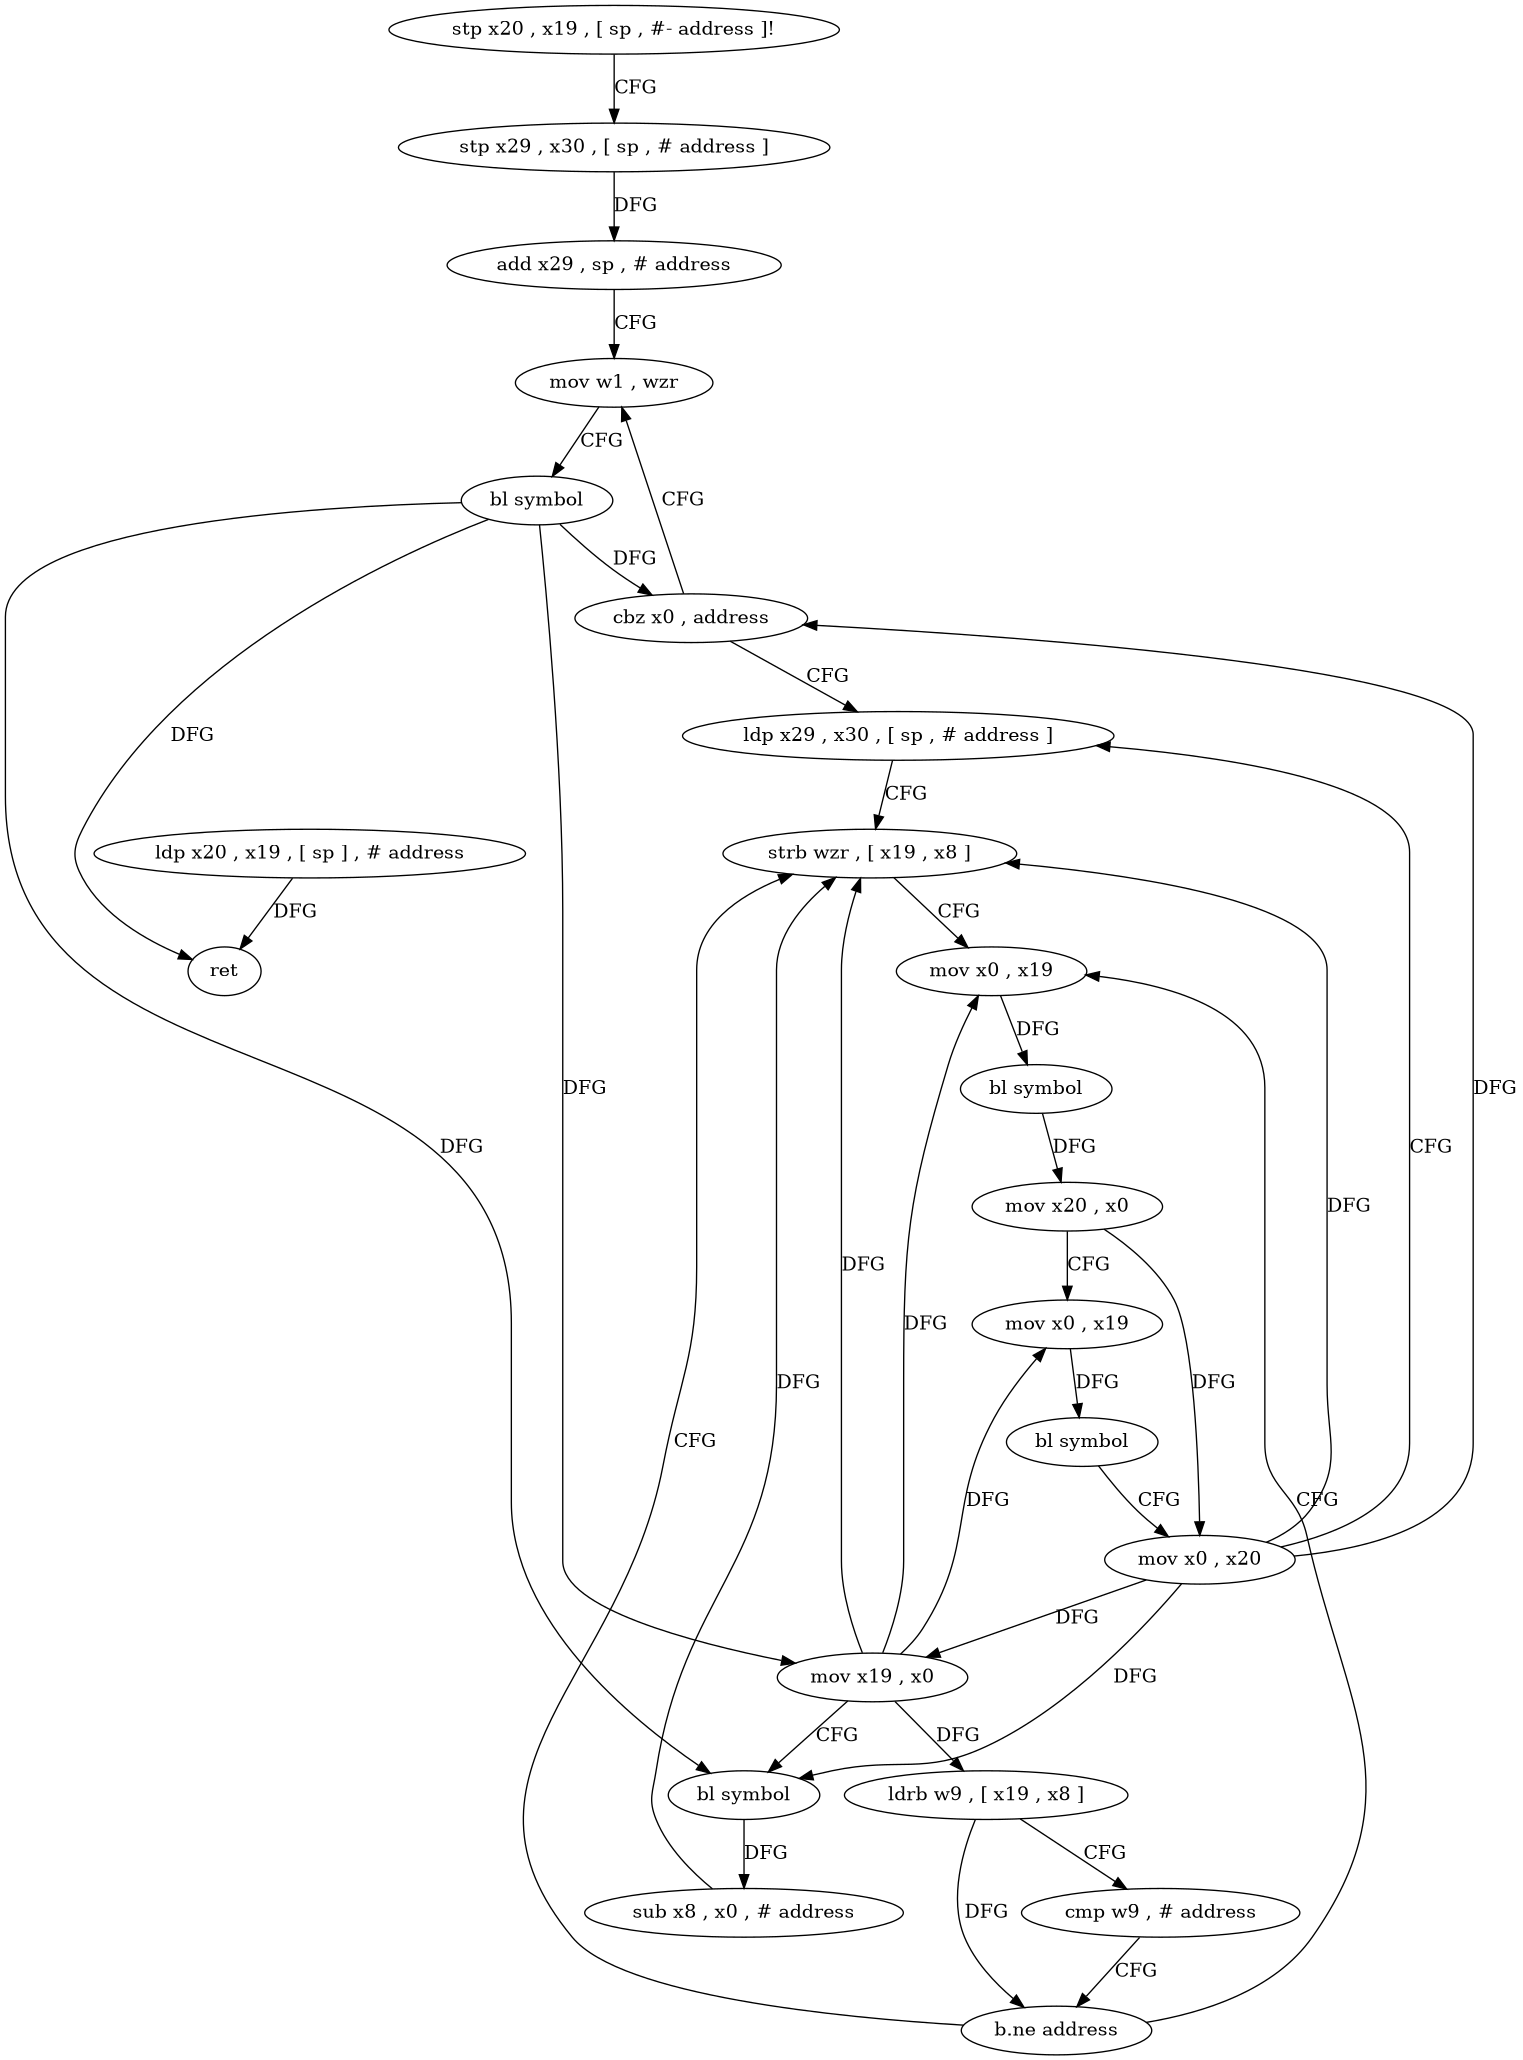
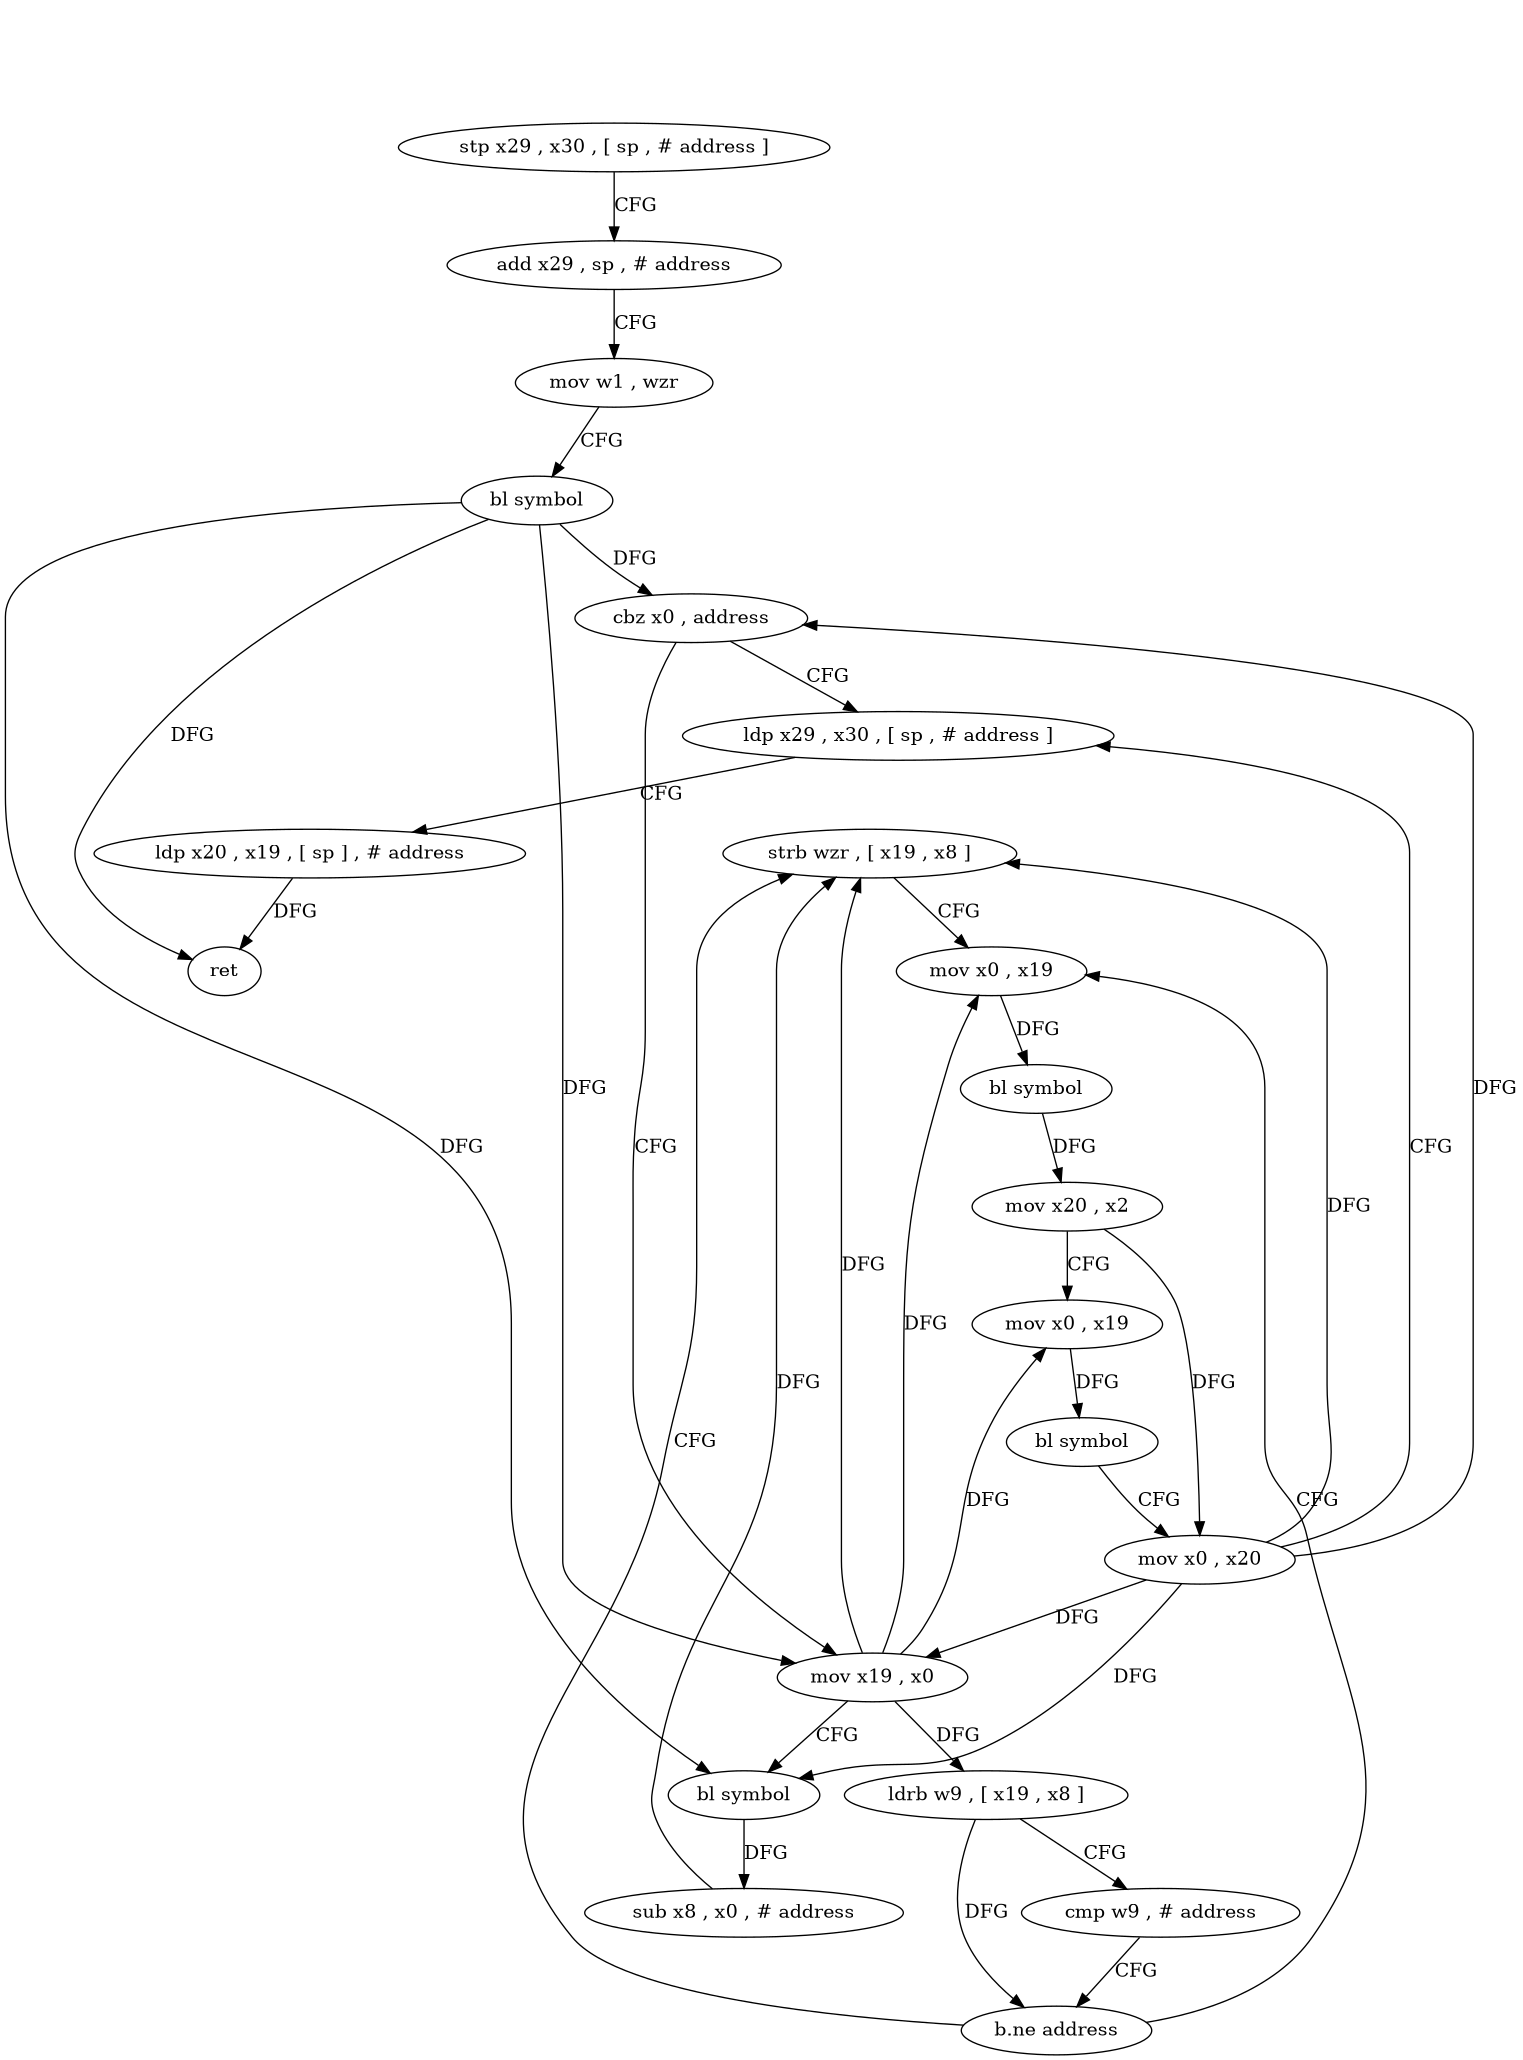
(614, 30) -> none
(636, 206) -> (636, 206)
(655, 507) -> (633, 1179)
(886, 788) -> (611, 793)
(1067, 1207) -> (1067, 1207)
